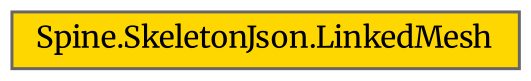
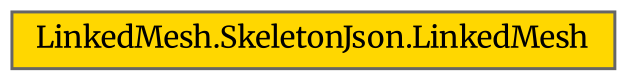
(266, 40) -> (313, 40)
